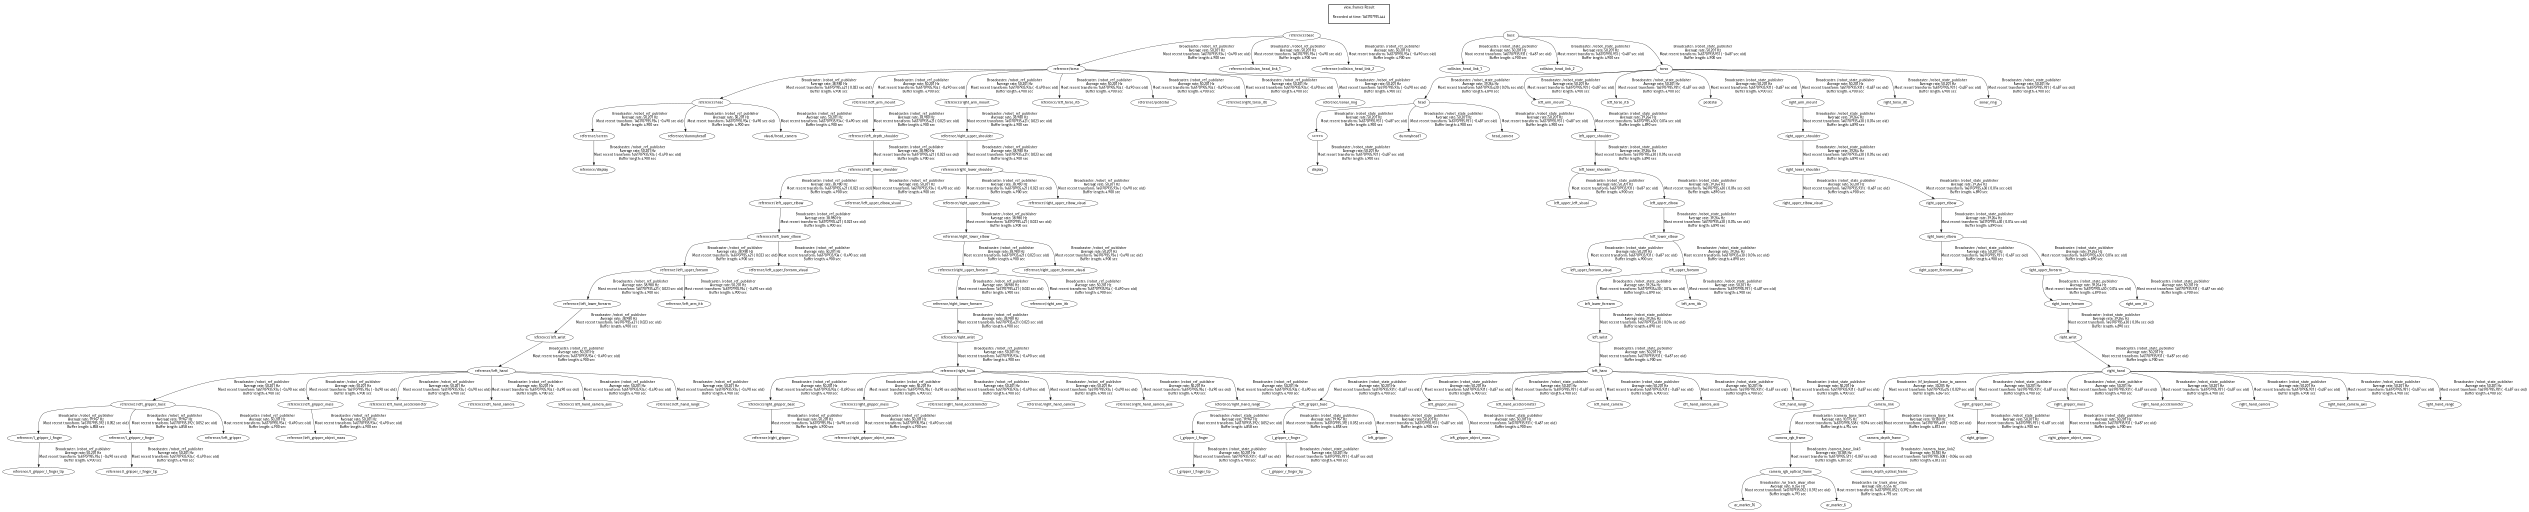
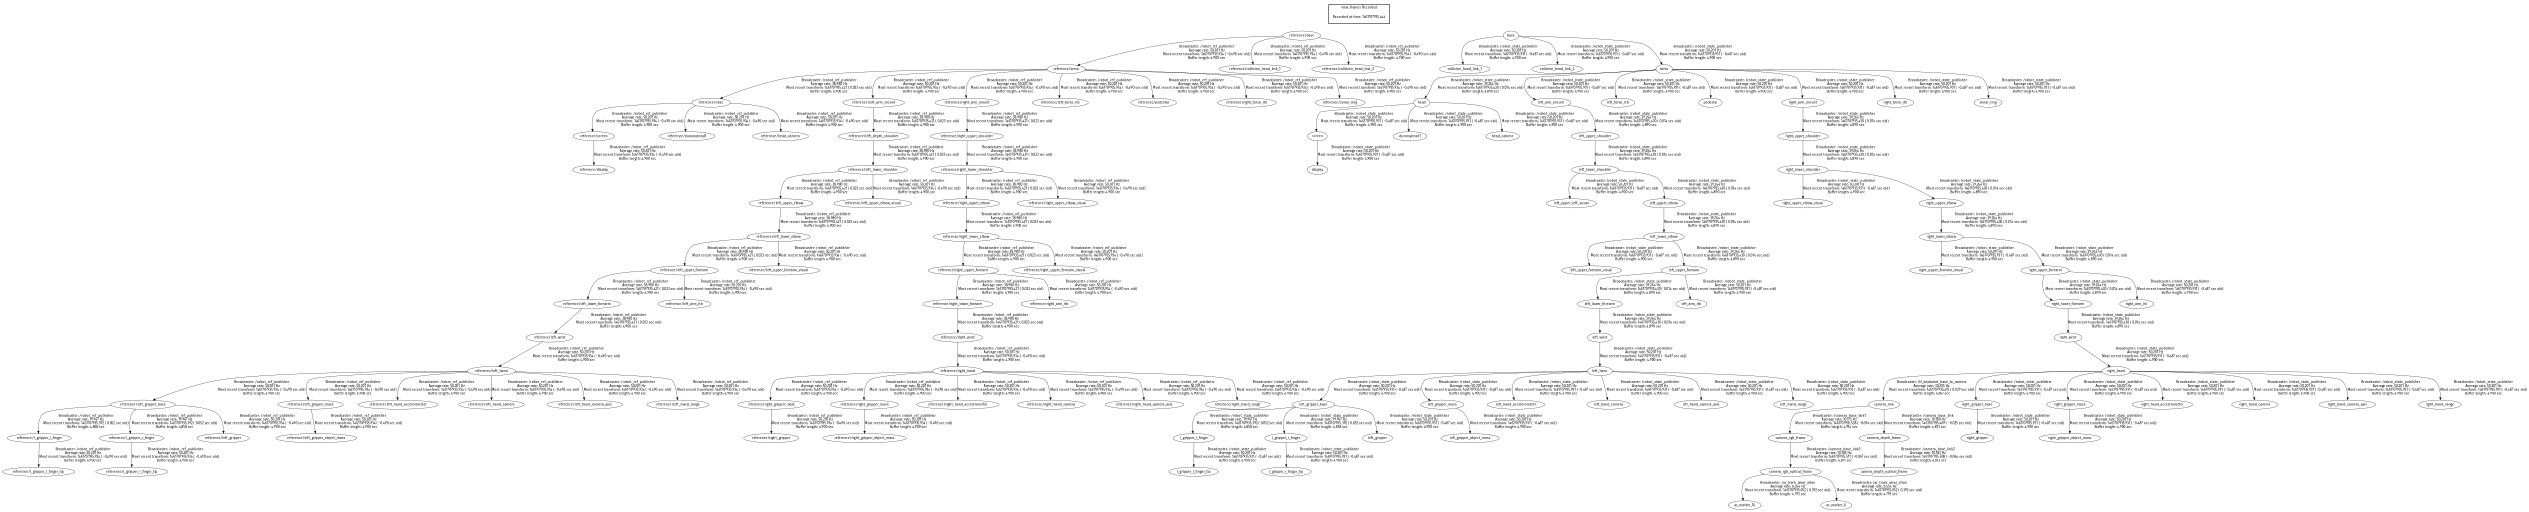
(1359, 7) -> (1359, 7)
(780, 136) -> (780, 136)
